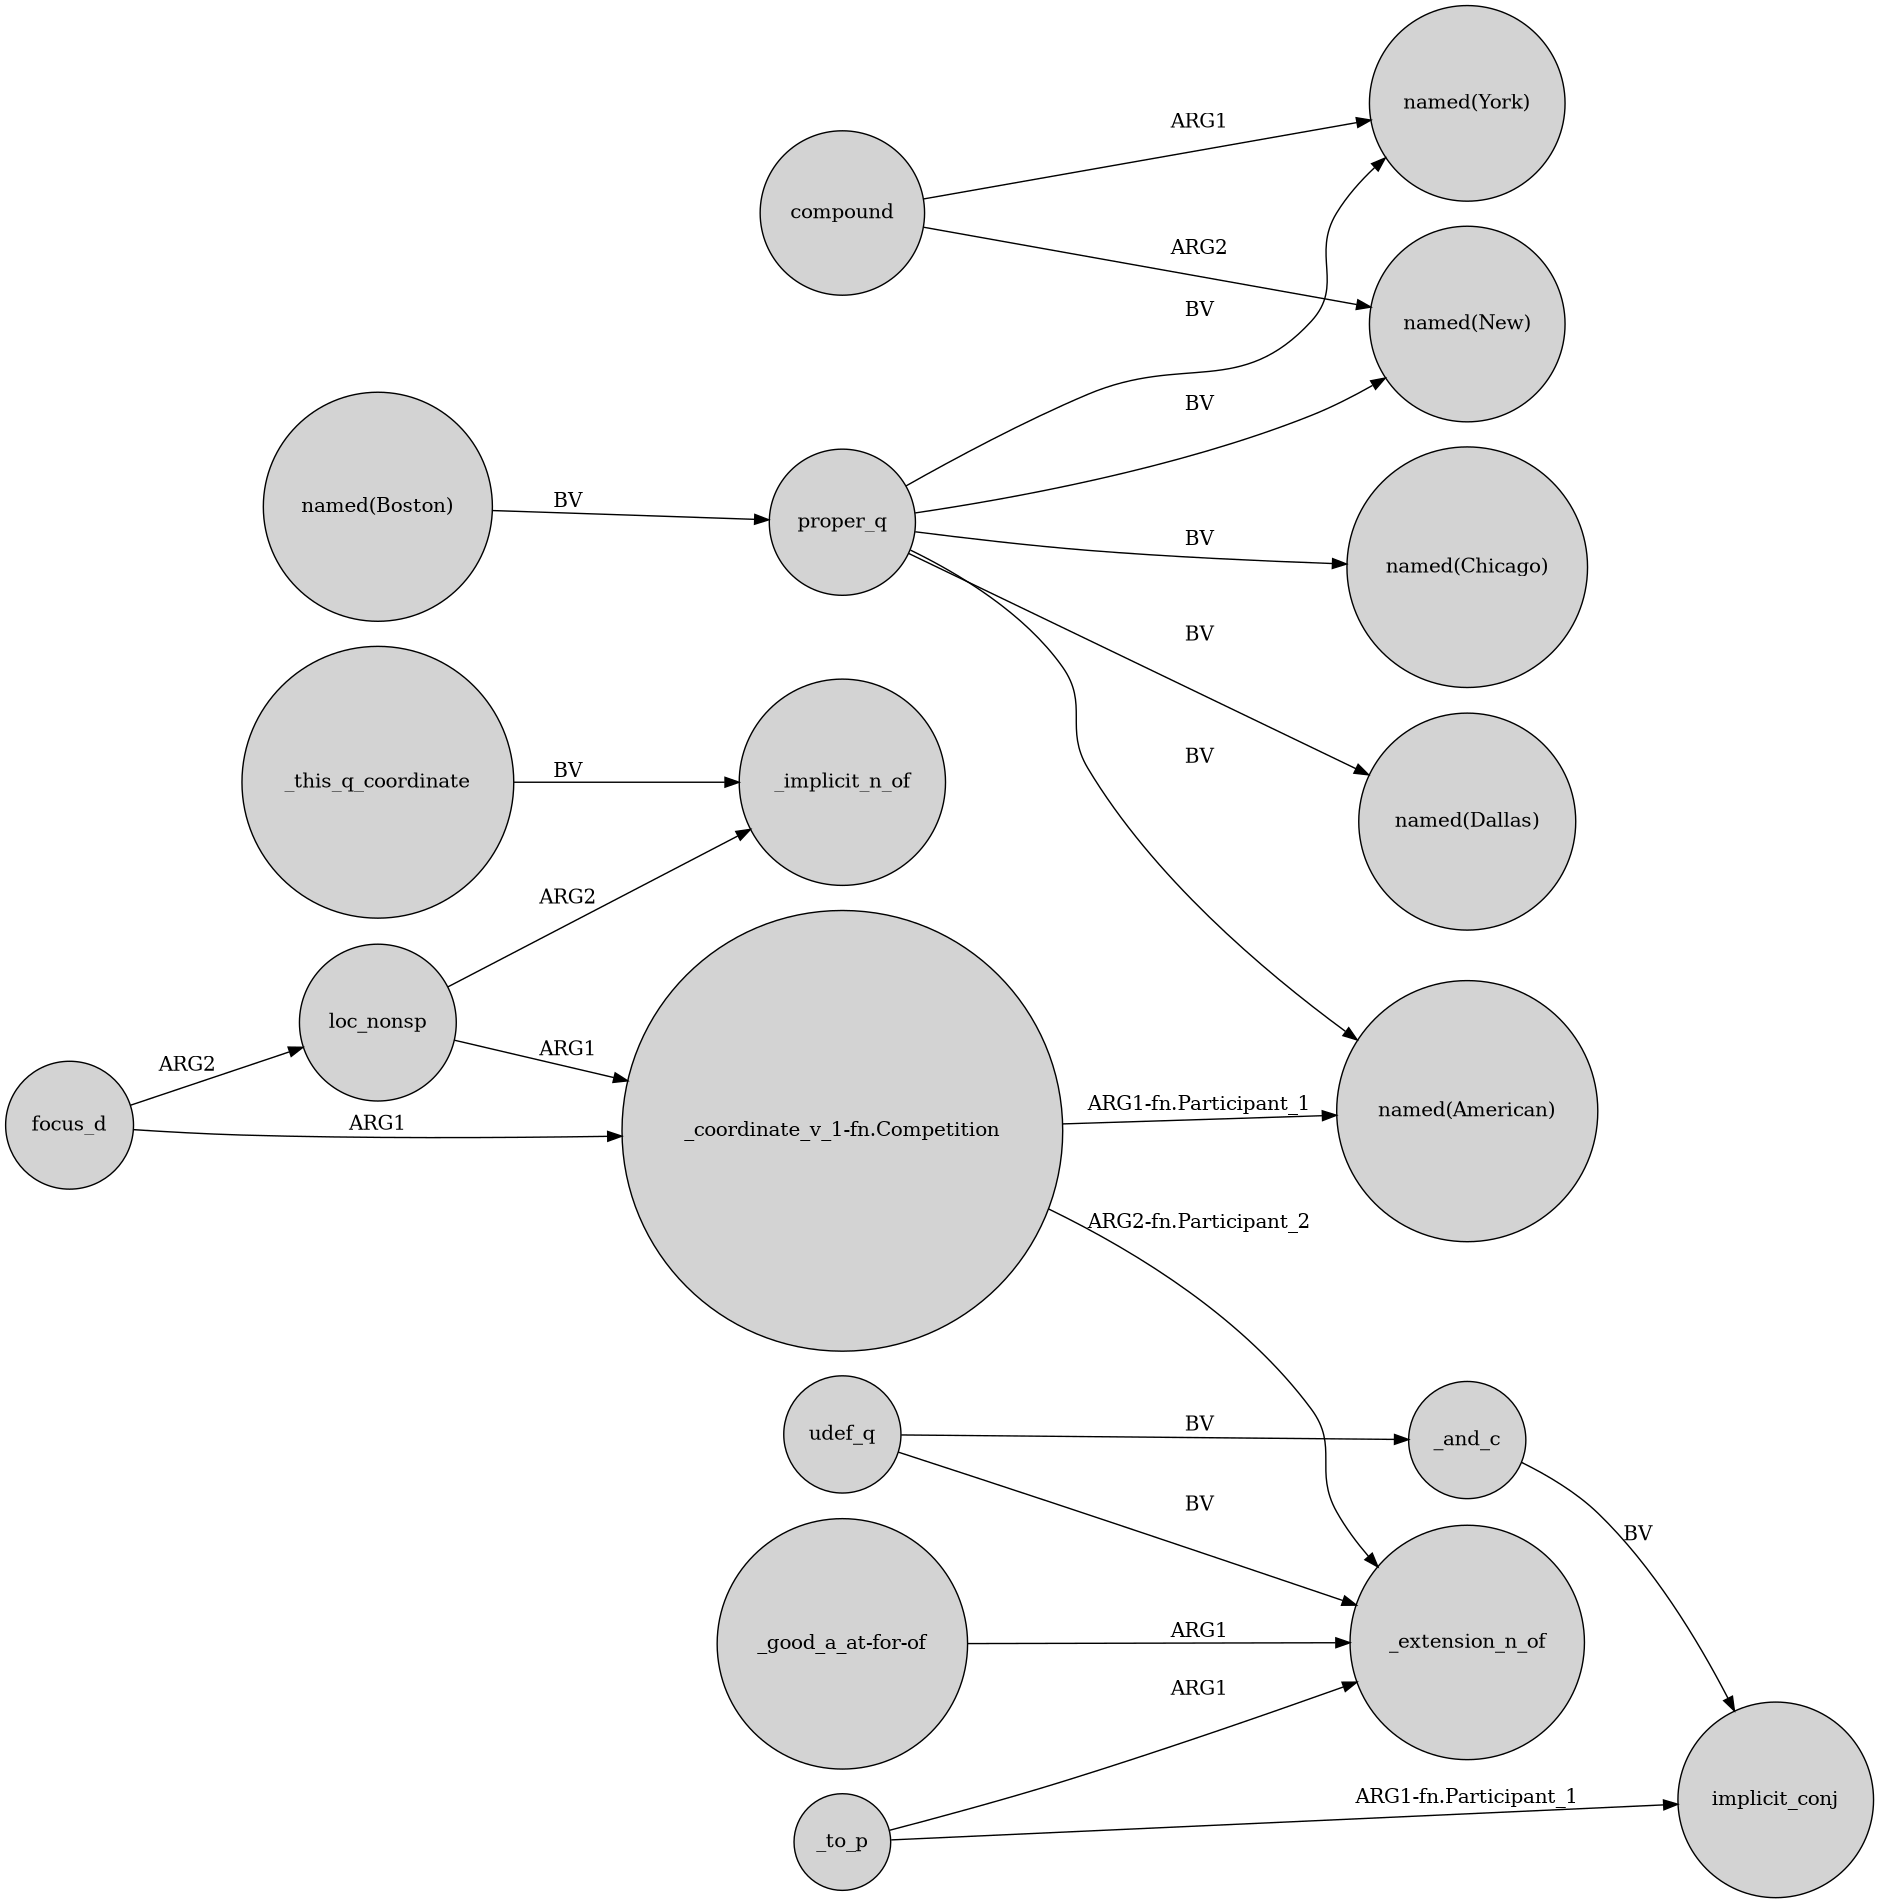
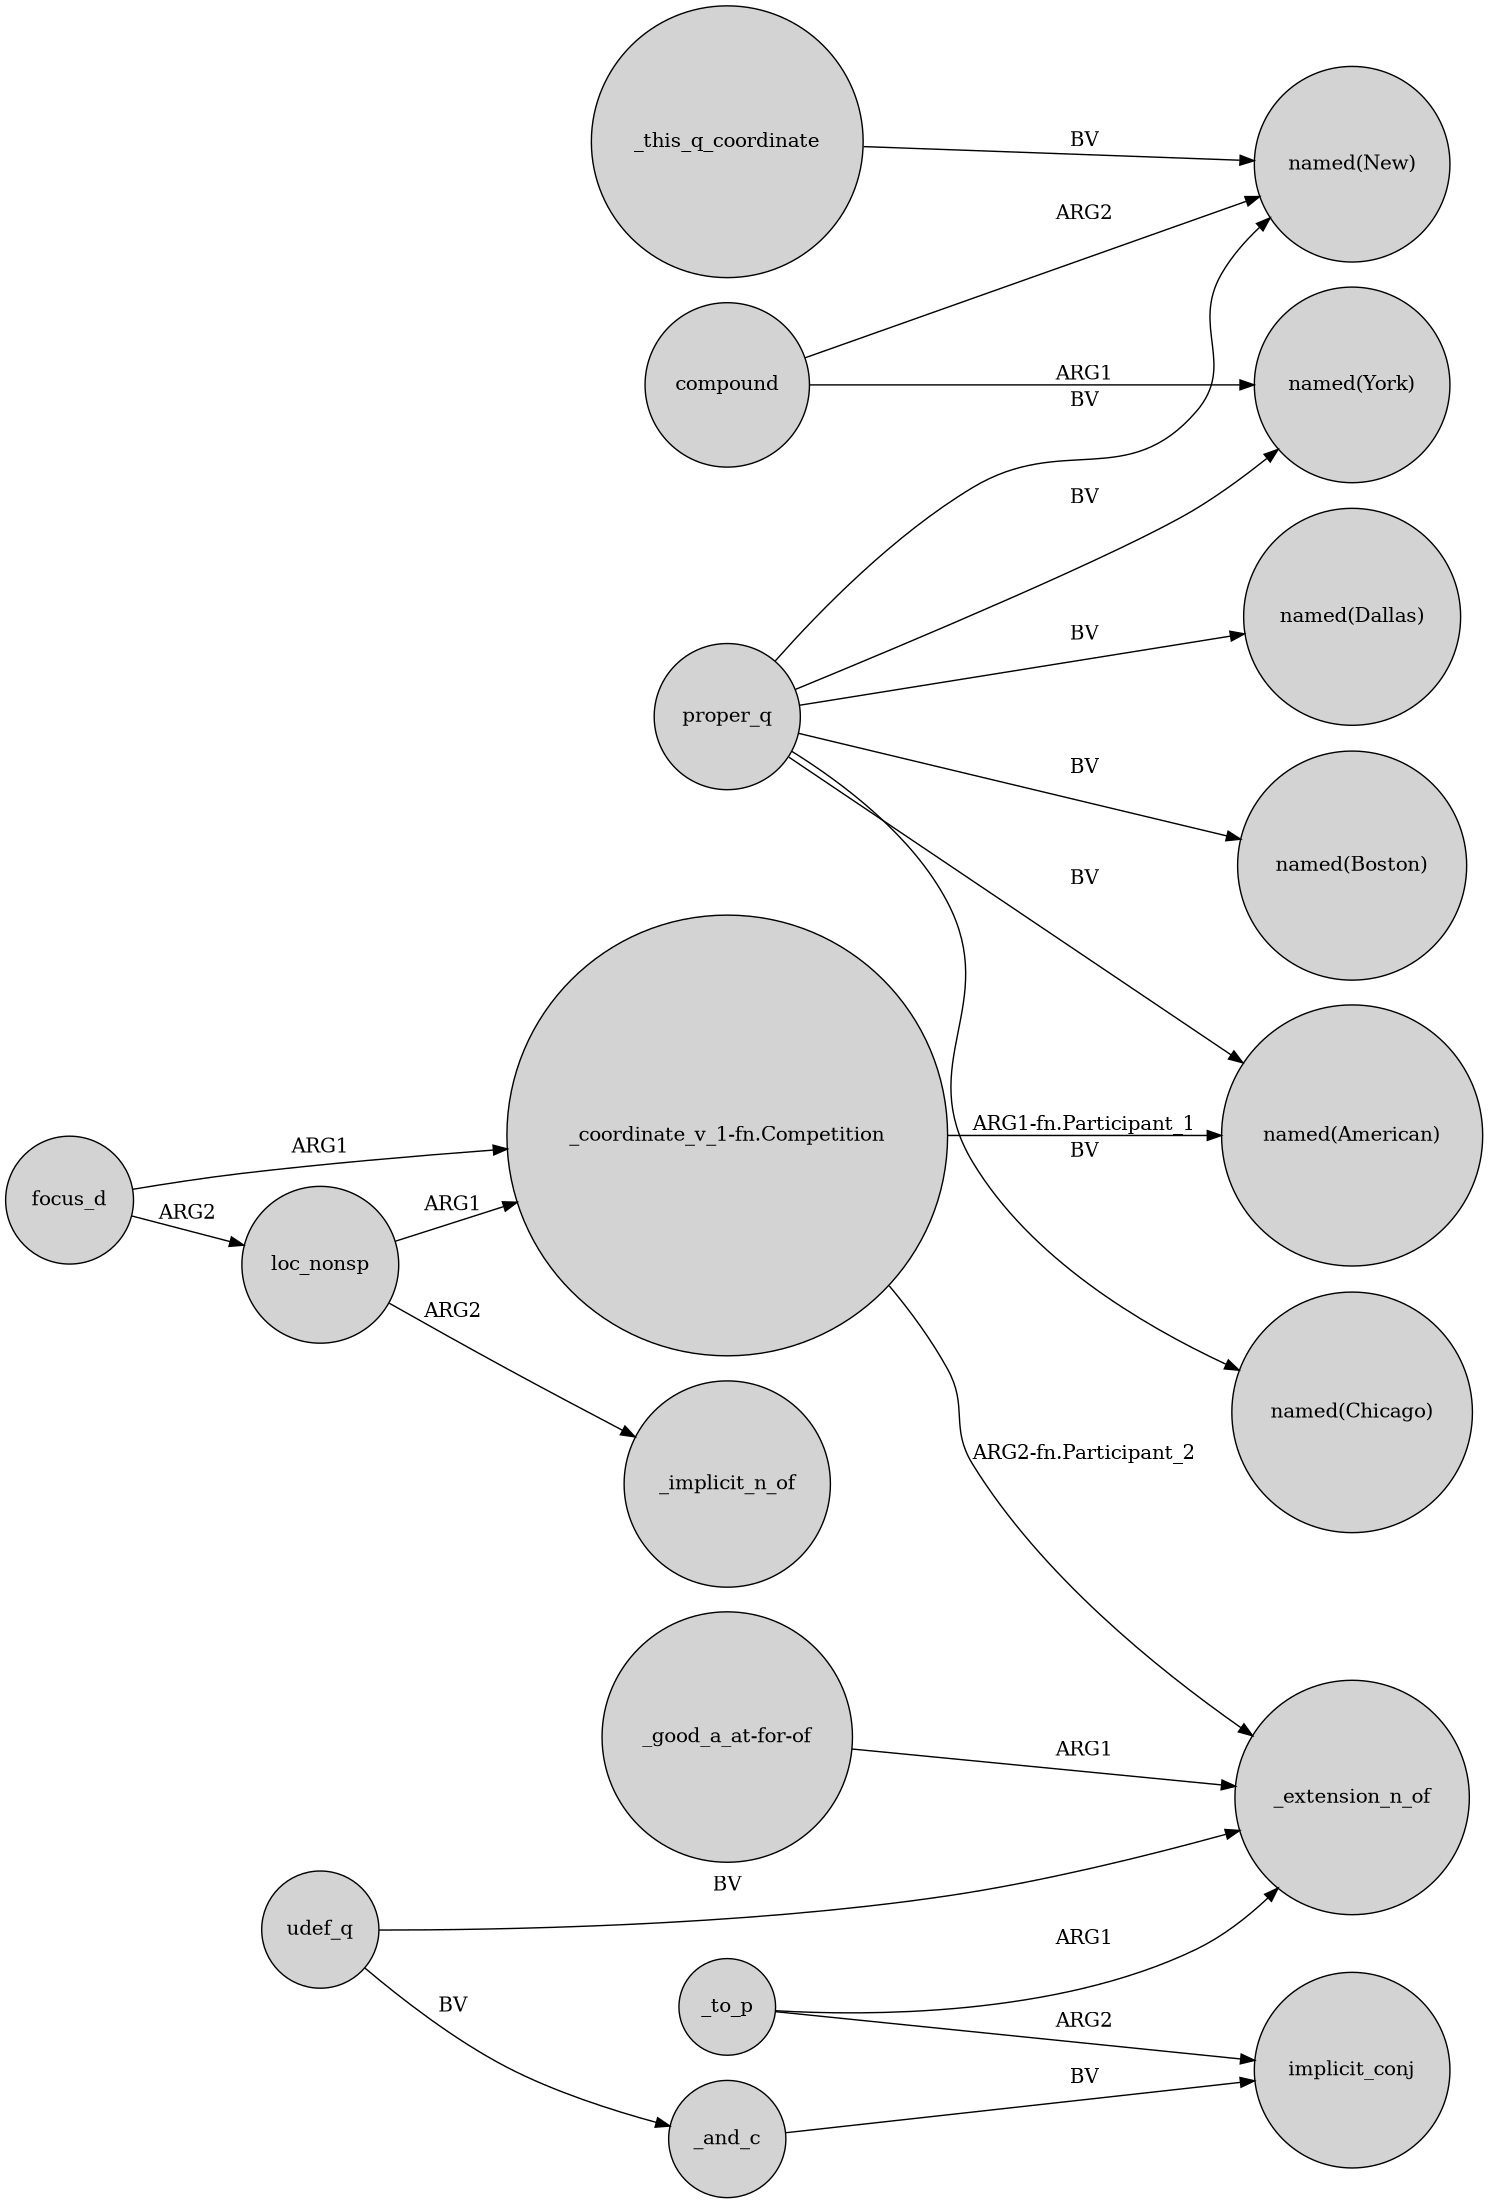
(623, 515) -> (1013, 785)
(619, 782) -> (1052, 153)
(1467, 1798) -> (1084, 2022)
